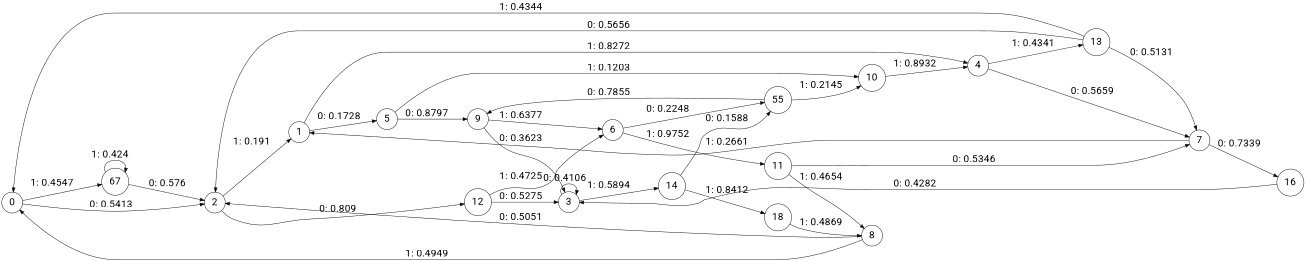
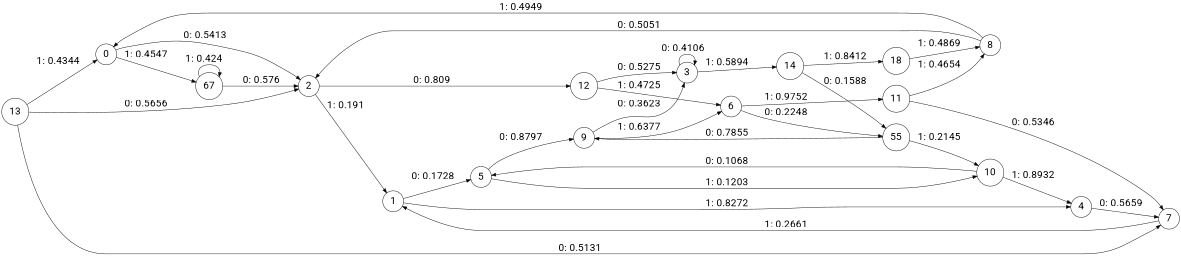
(1034, 55) -> none
none -> (736, 167)
(1290, 183) -> none
